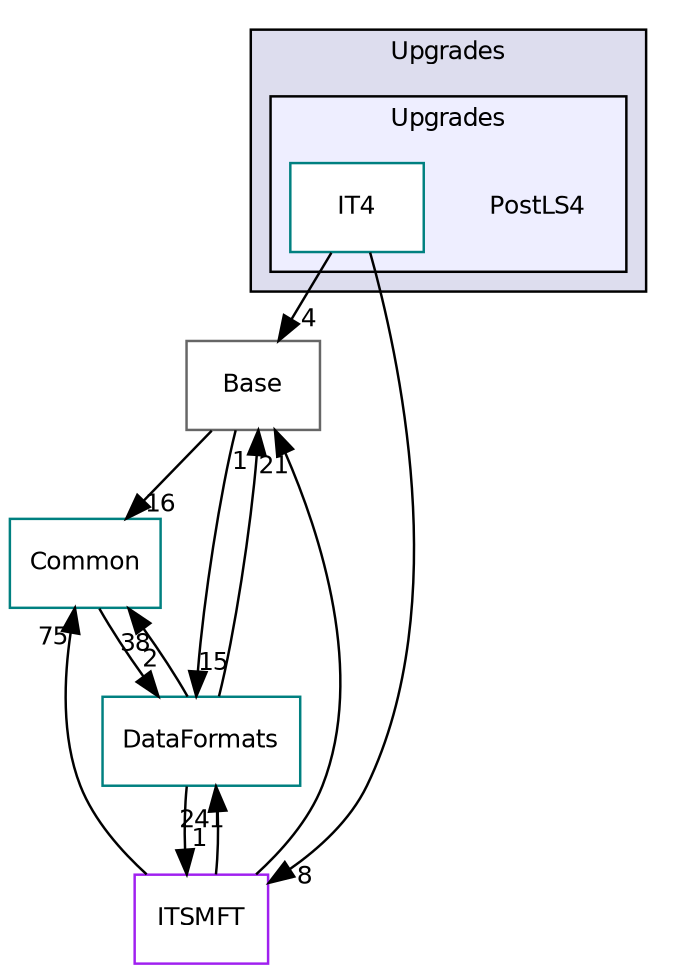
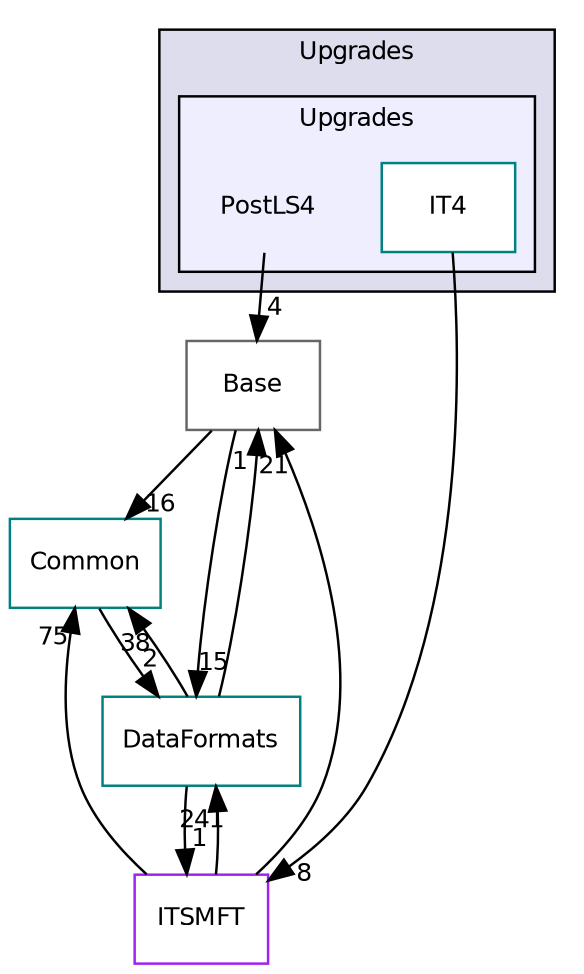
(311, 286) -> (262, 284)
